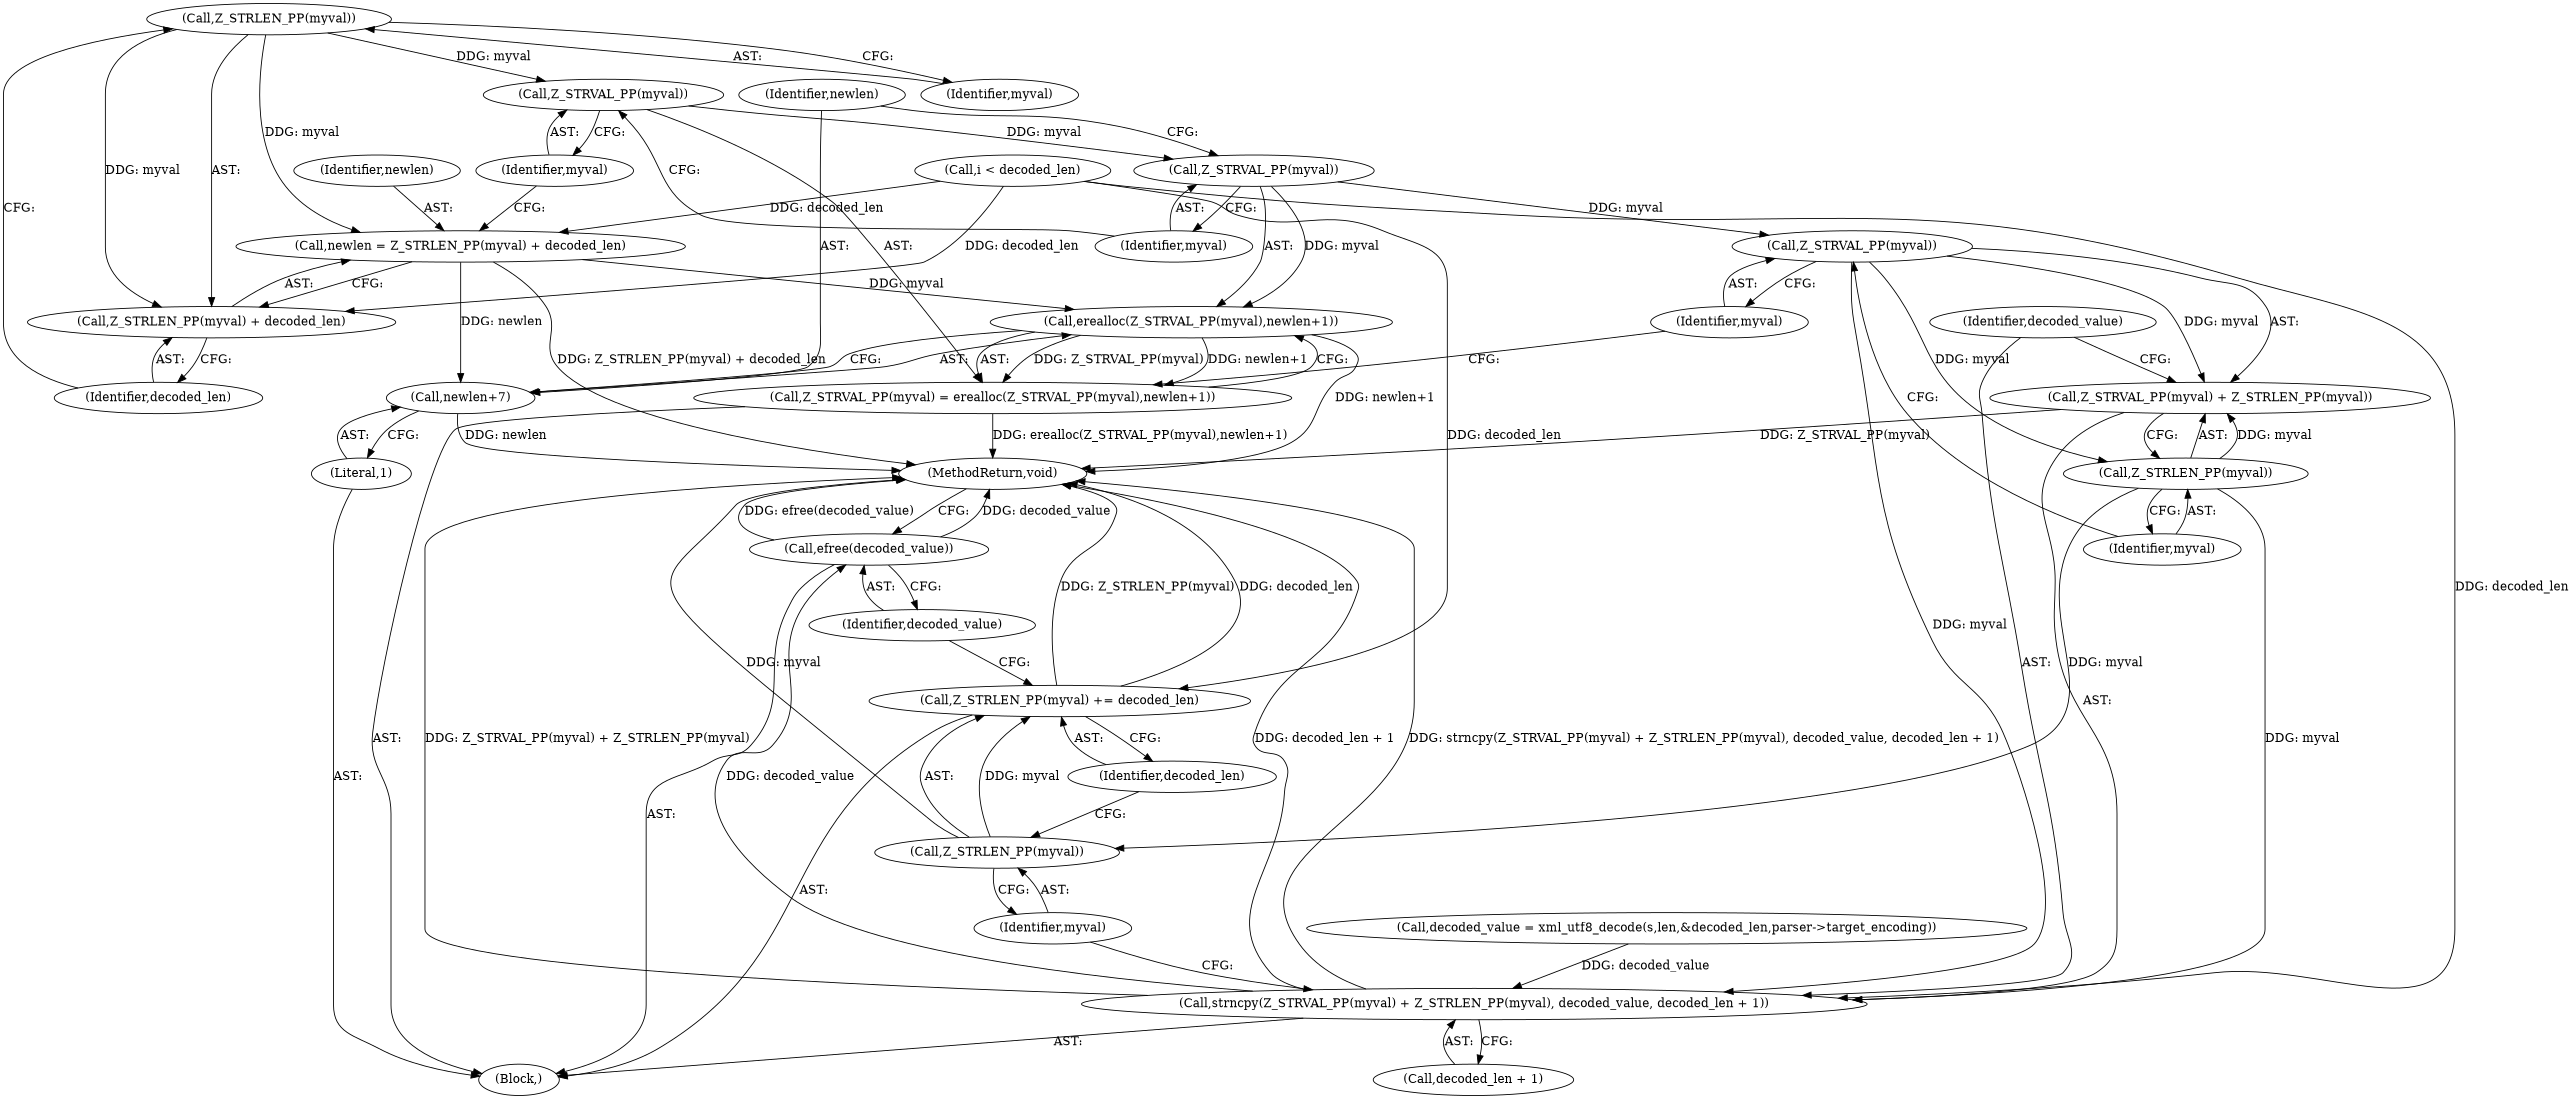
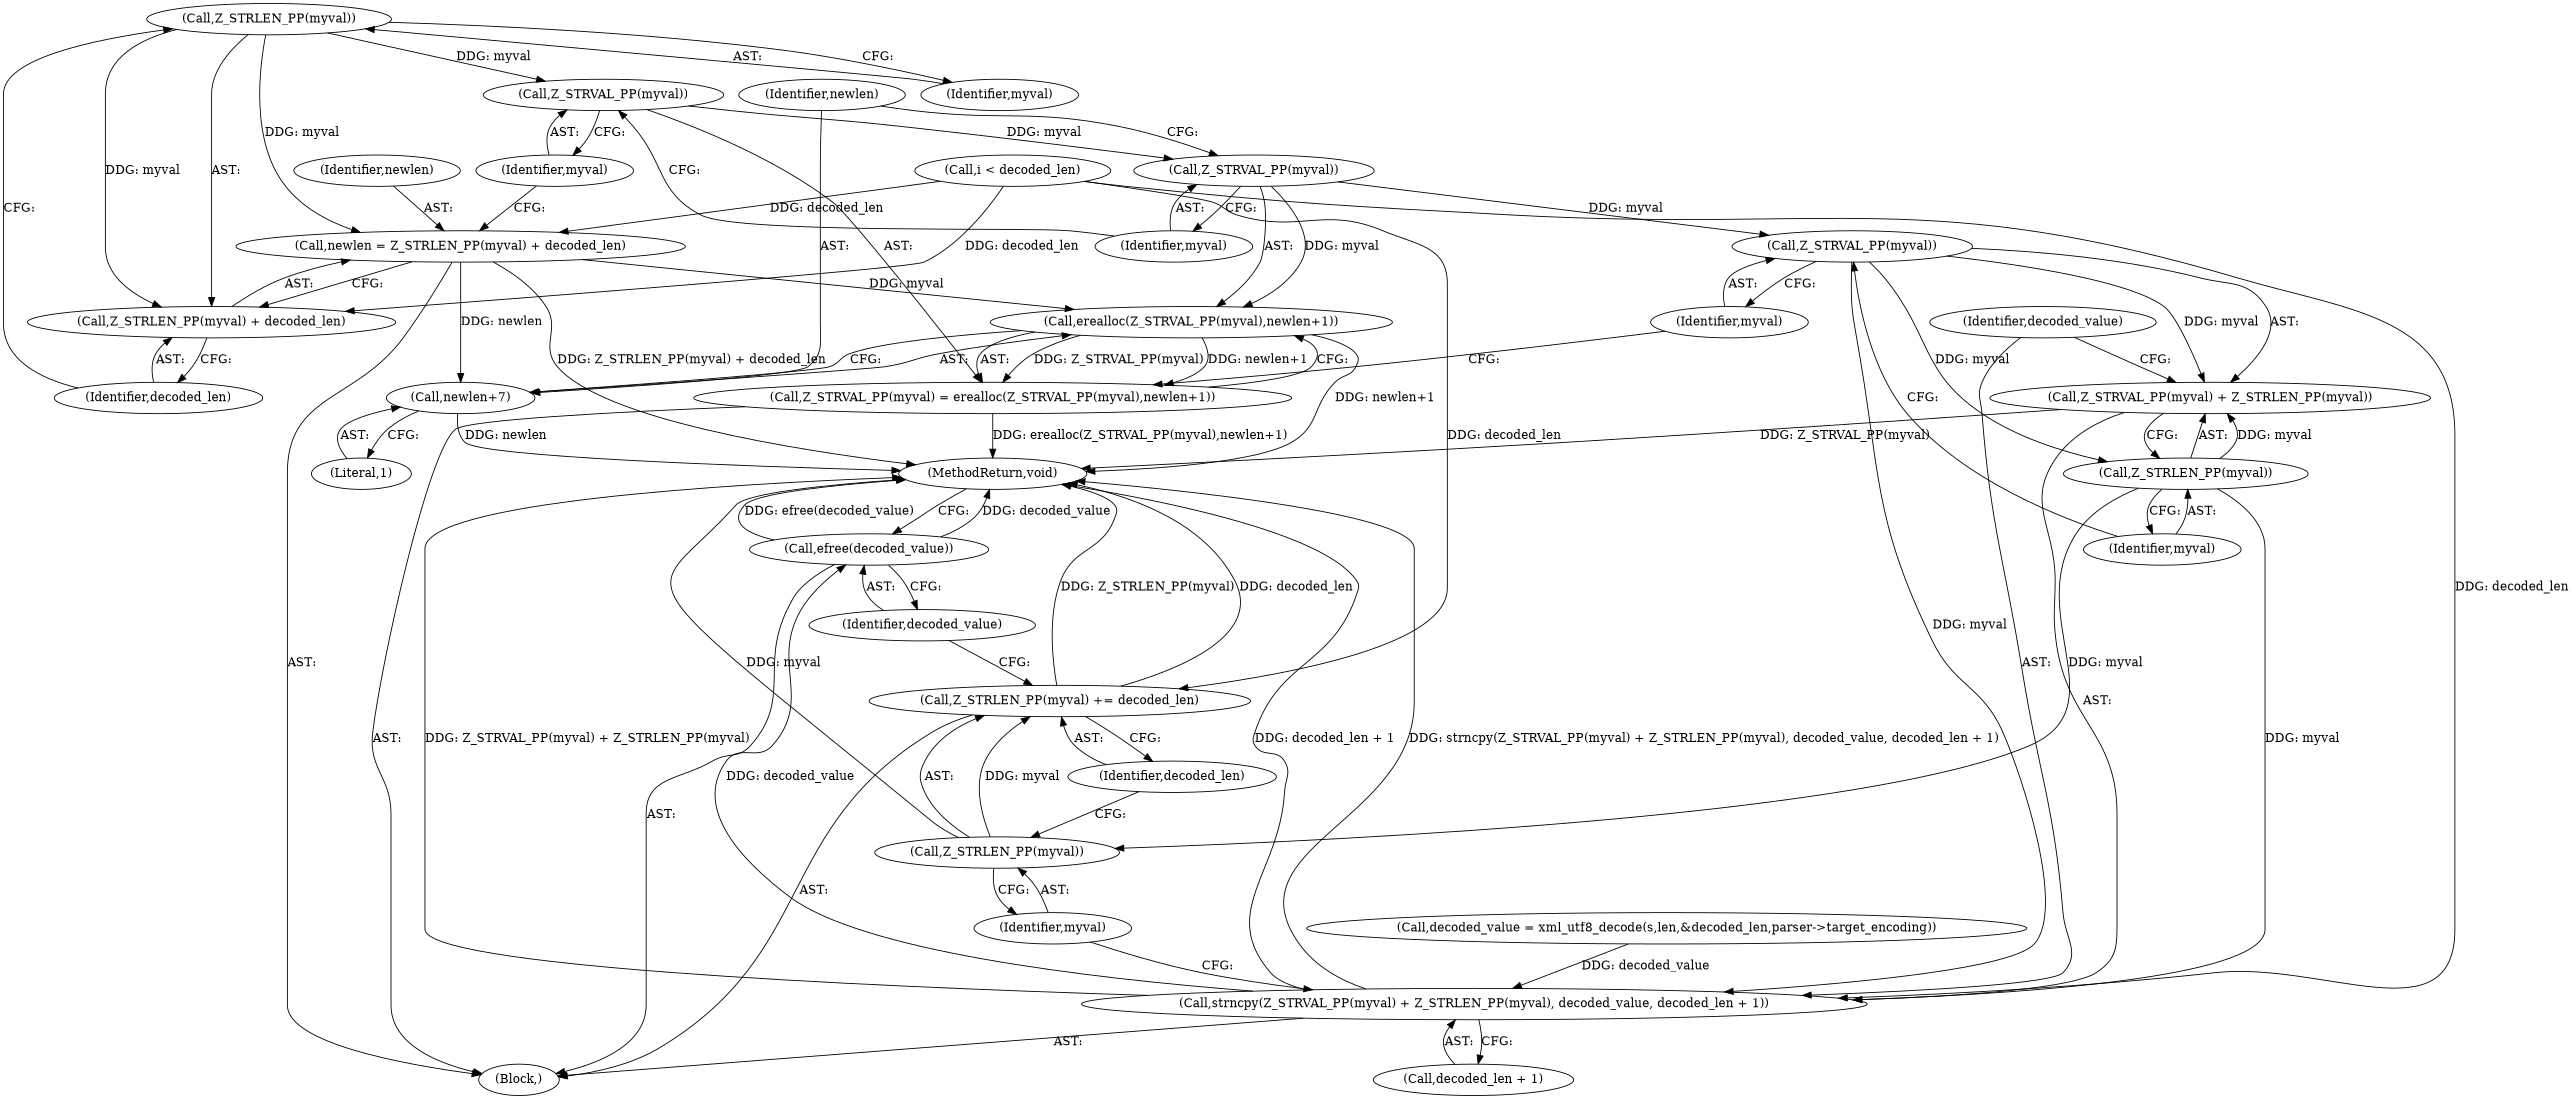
(334, 827) -> (287, 703)
